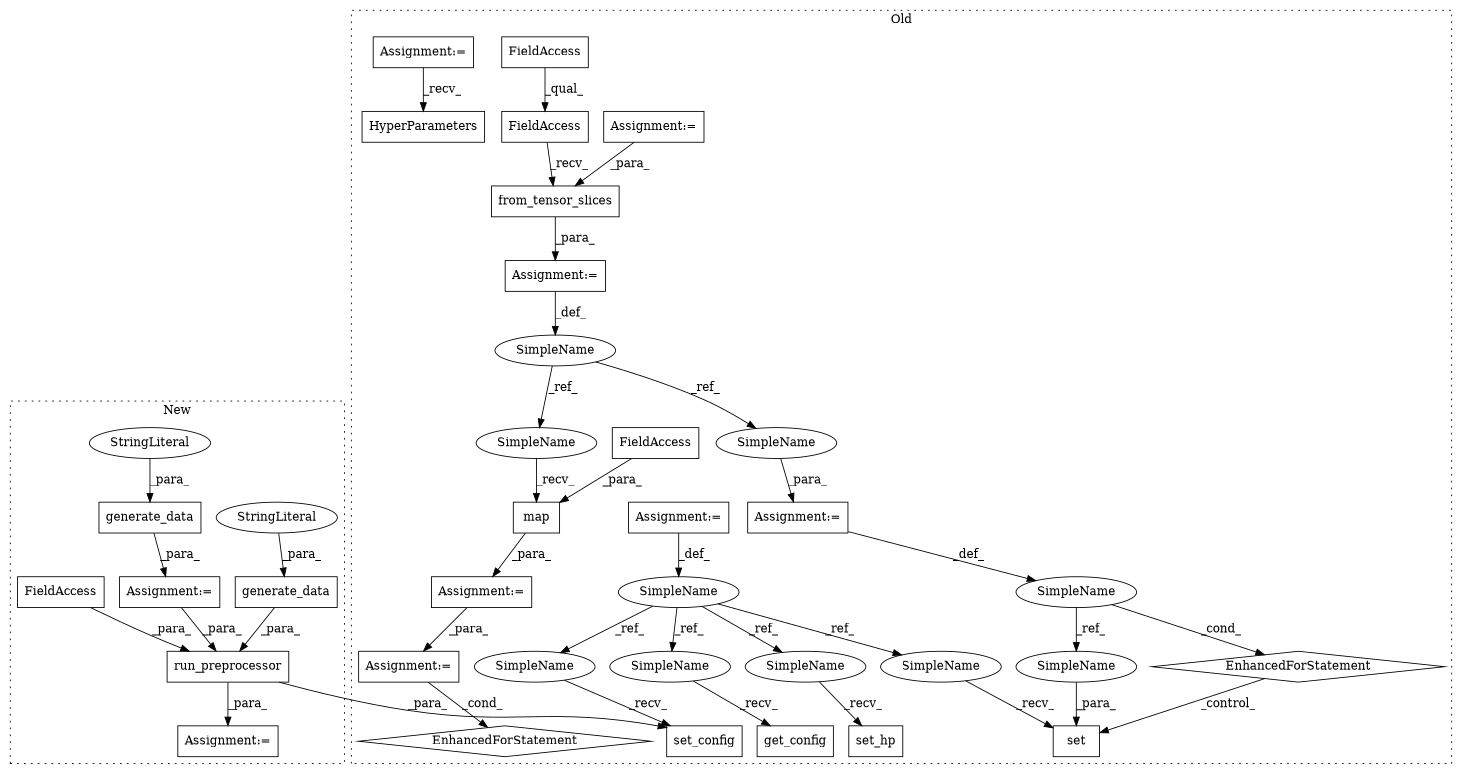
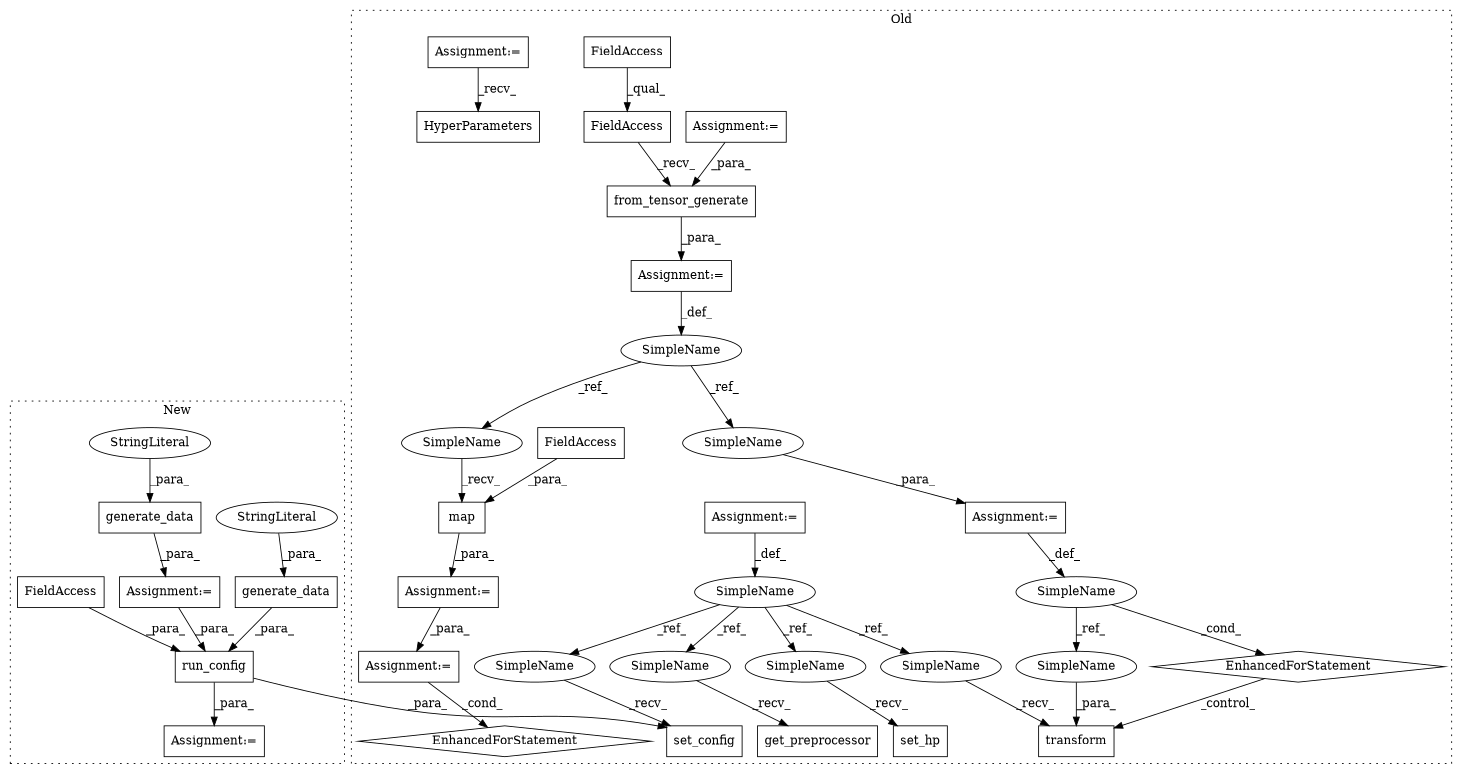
(555, 201) -> (681, 201)
(228, 667) -> (214, 667)
(795, 741) -> (818, 741)
(1076, 741) -> (1076, 741)
